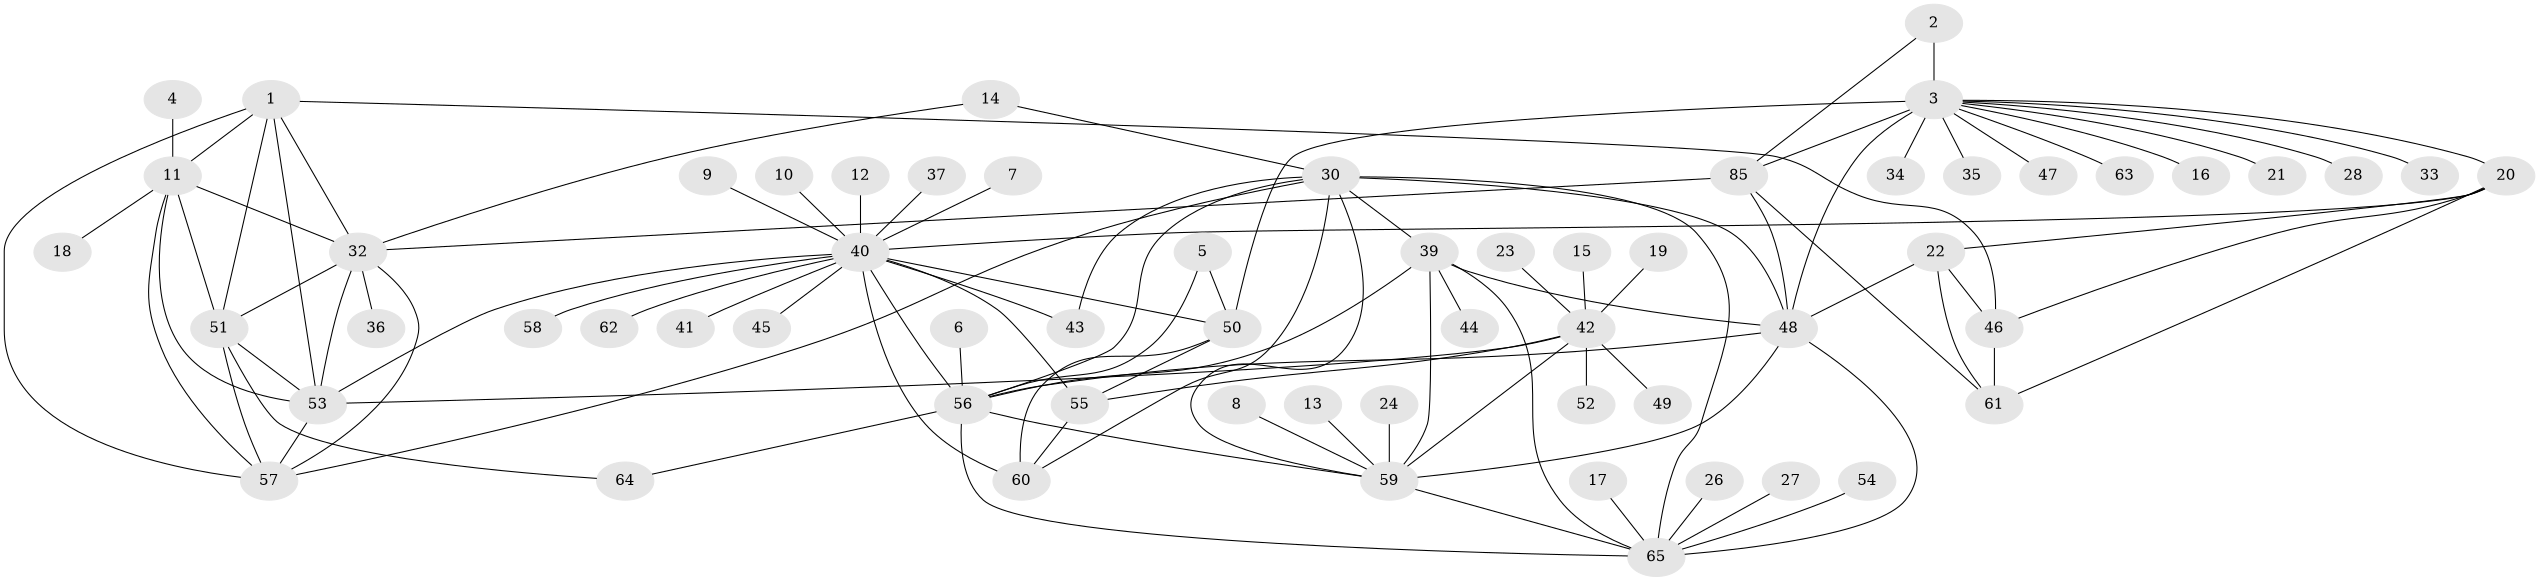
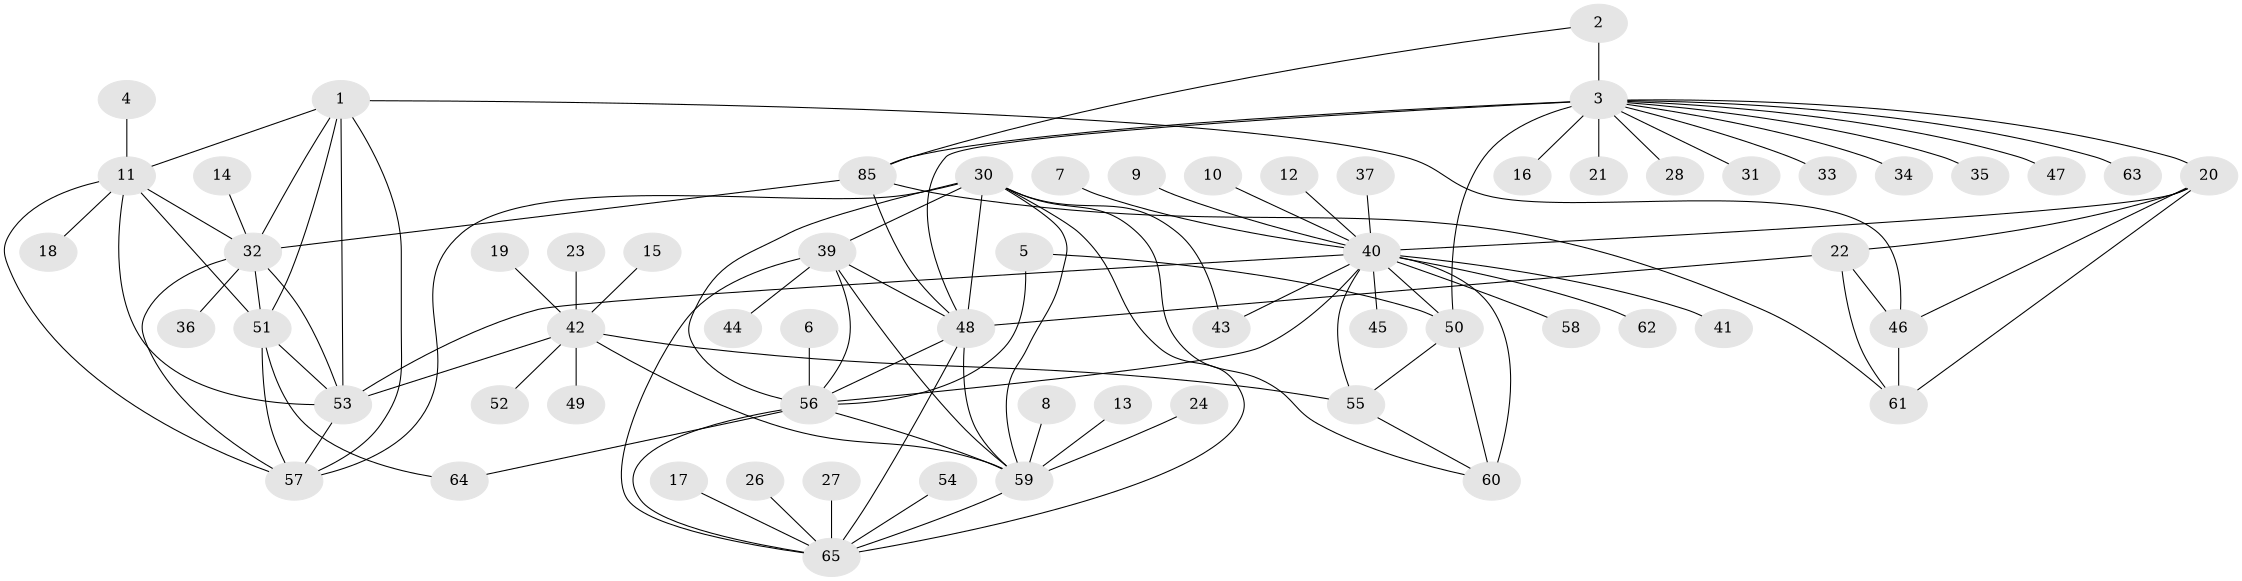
(1161, 138) -> none
none -> (1751, 176)
